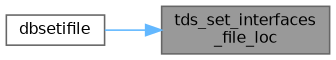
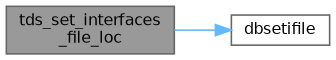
(125, 30) -> (195, 30)
